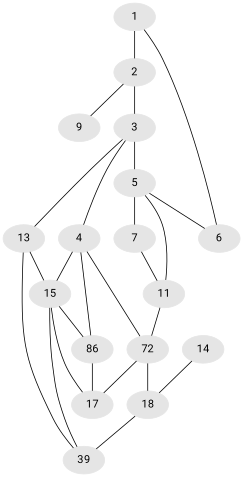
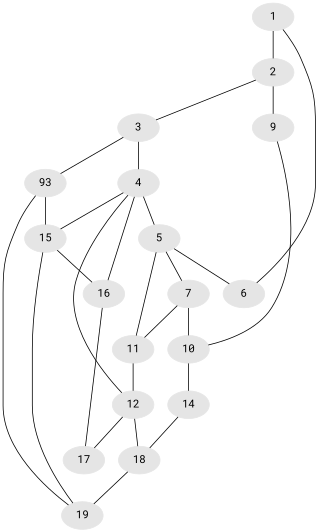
(135, 156) -> (149, 211)
(24, 239) -> (45, 183)
(92, 349) -> (104, 294)
(148, 349) -> (133, 405)
none -> (189, 349)
(61, 352) -> none
(84, 460) -> (82, 516)
